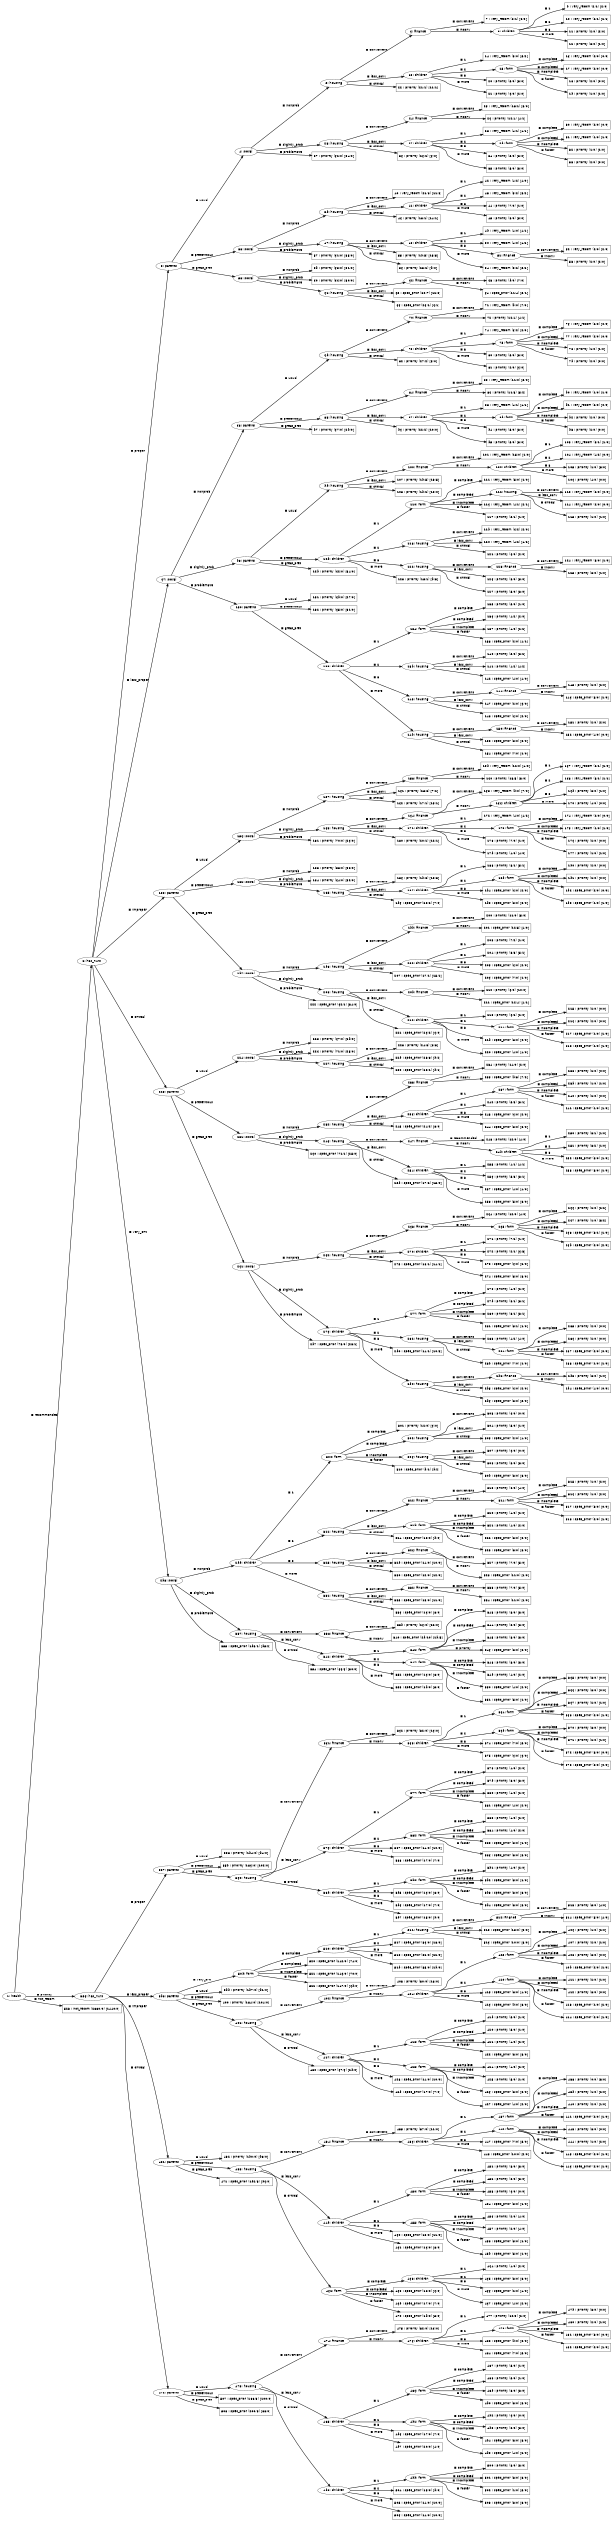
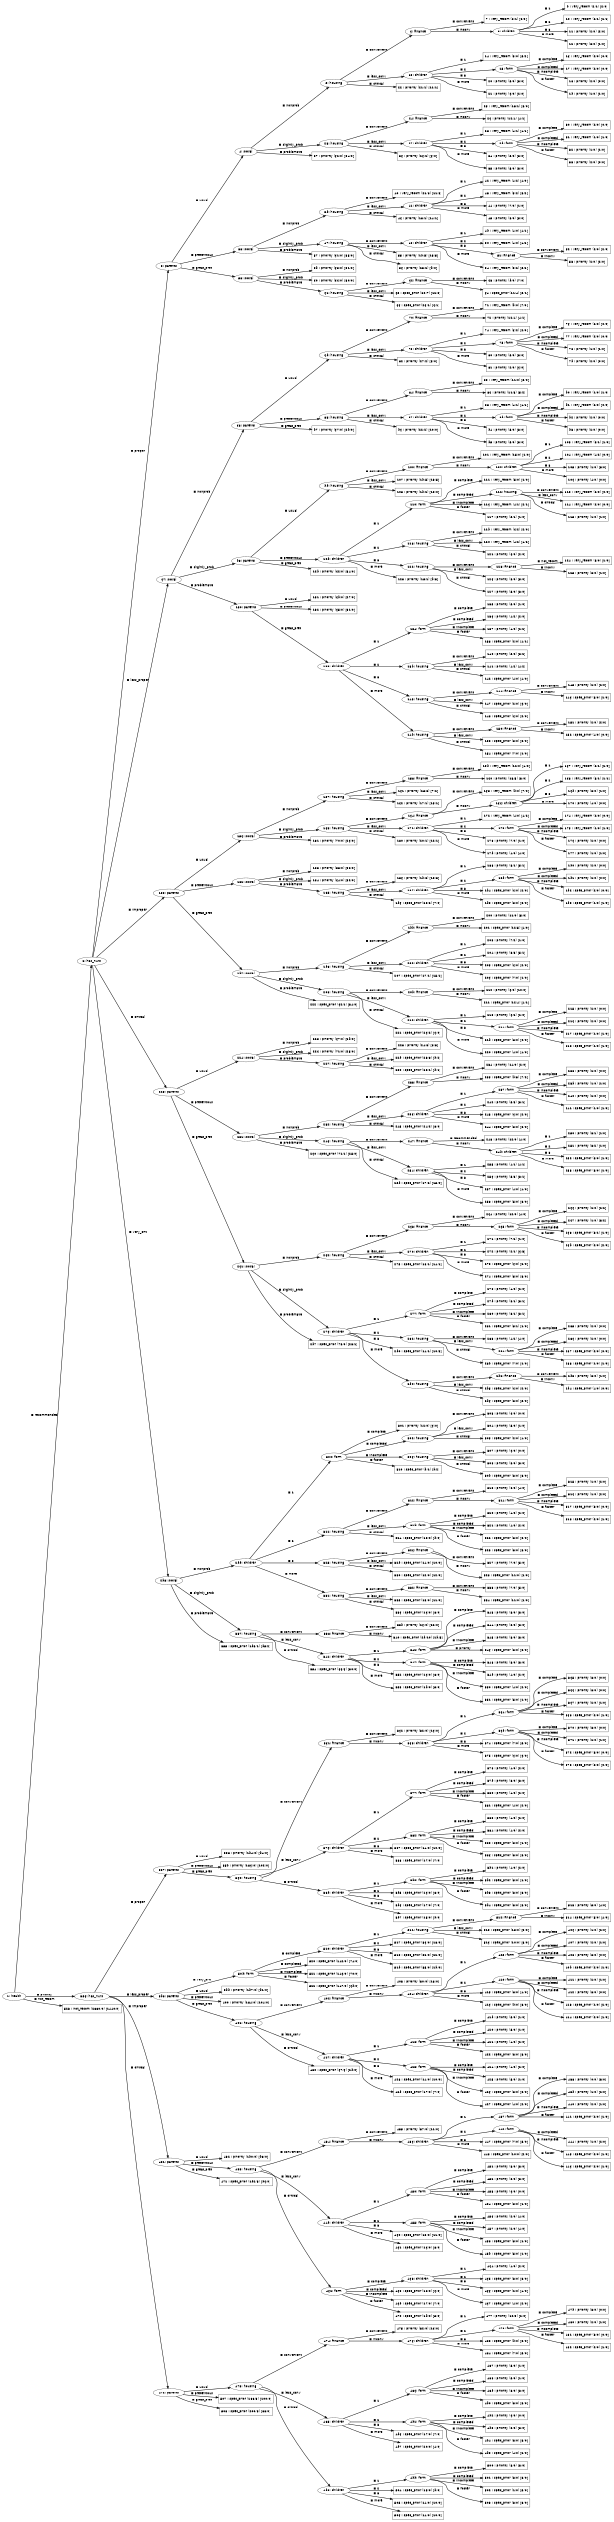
(547, 562) -> (547, 562)
(369, 1641) -> (369, 1635)
(587, 2129) -> none
